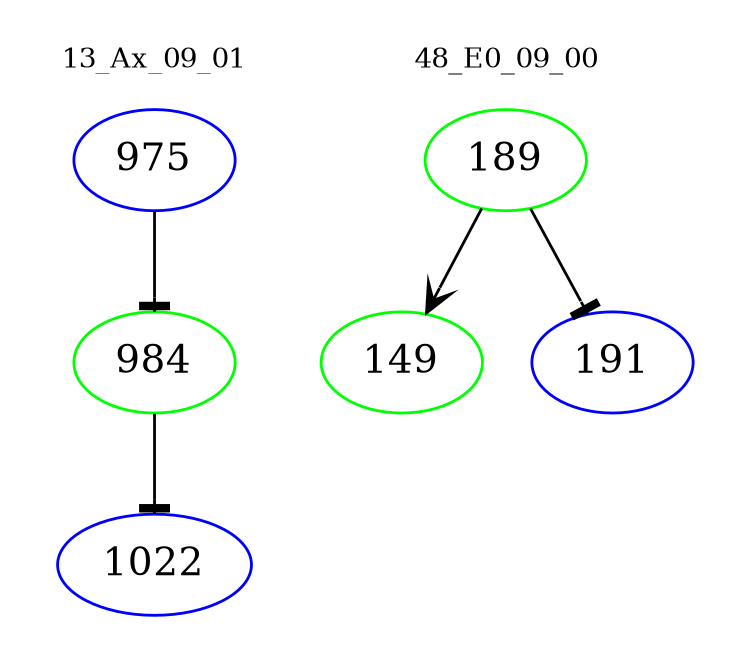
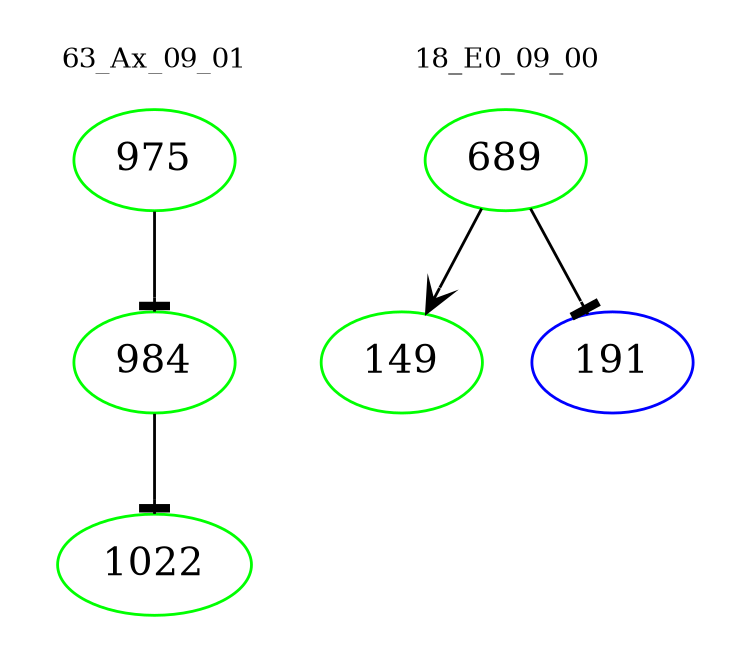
(155, 60) -> (155, 60)
(507, 60) -> (507, 60)
(155, 160) -> (155, 160)
(506, 160) -> (506, 160)
(155, 565) -> (155, 565)
